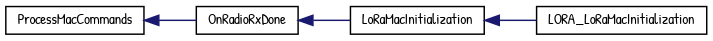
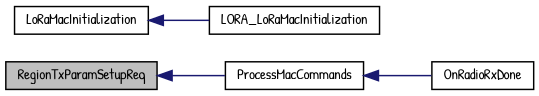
(332, 20) -> none
none -> (81, 76)
